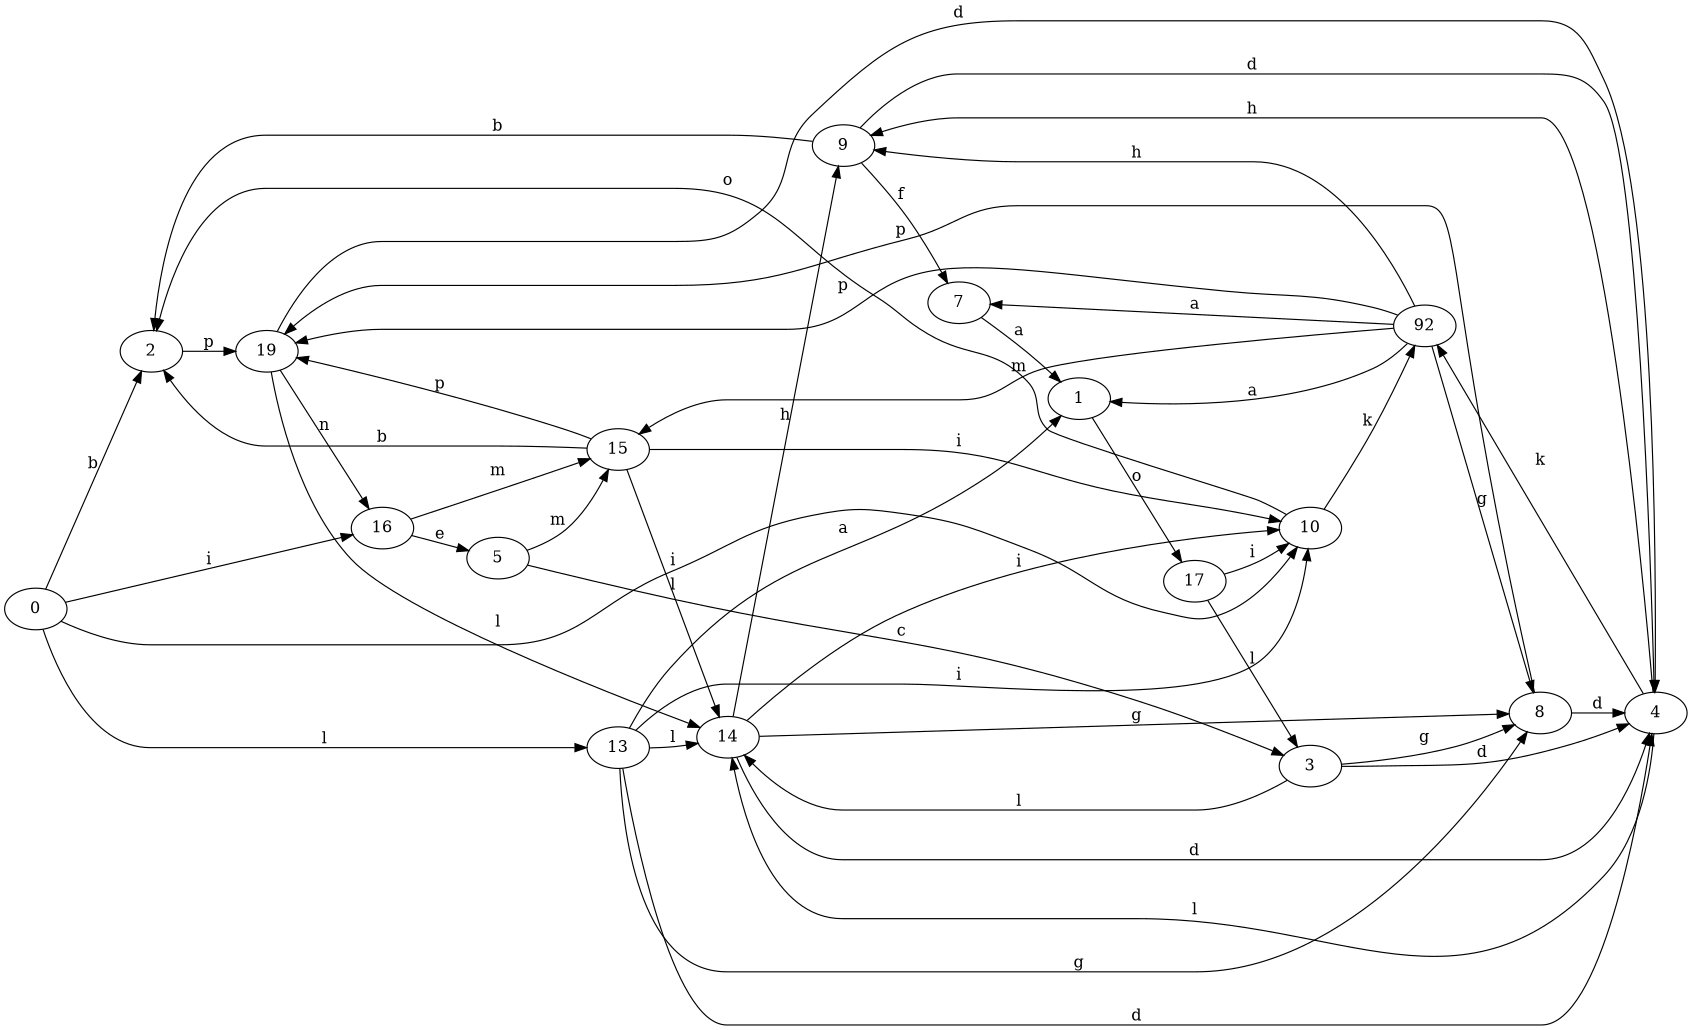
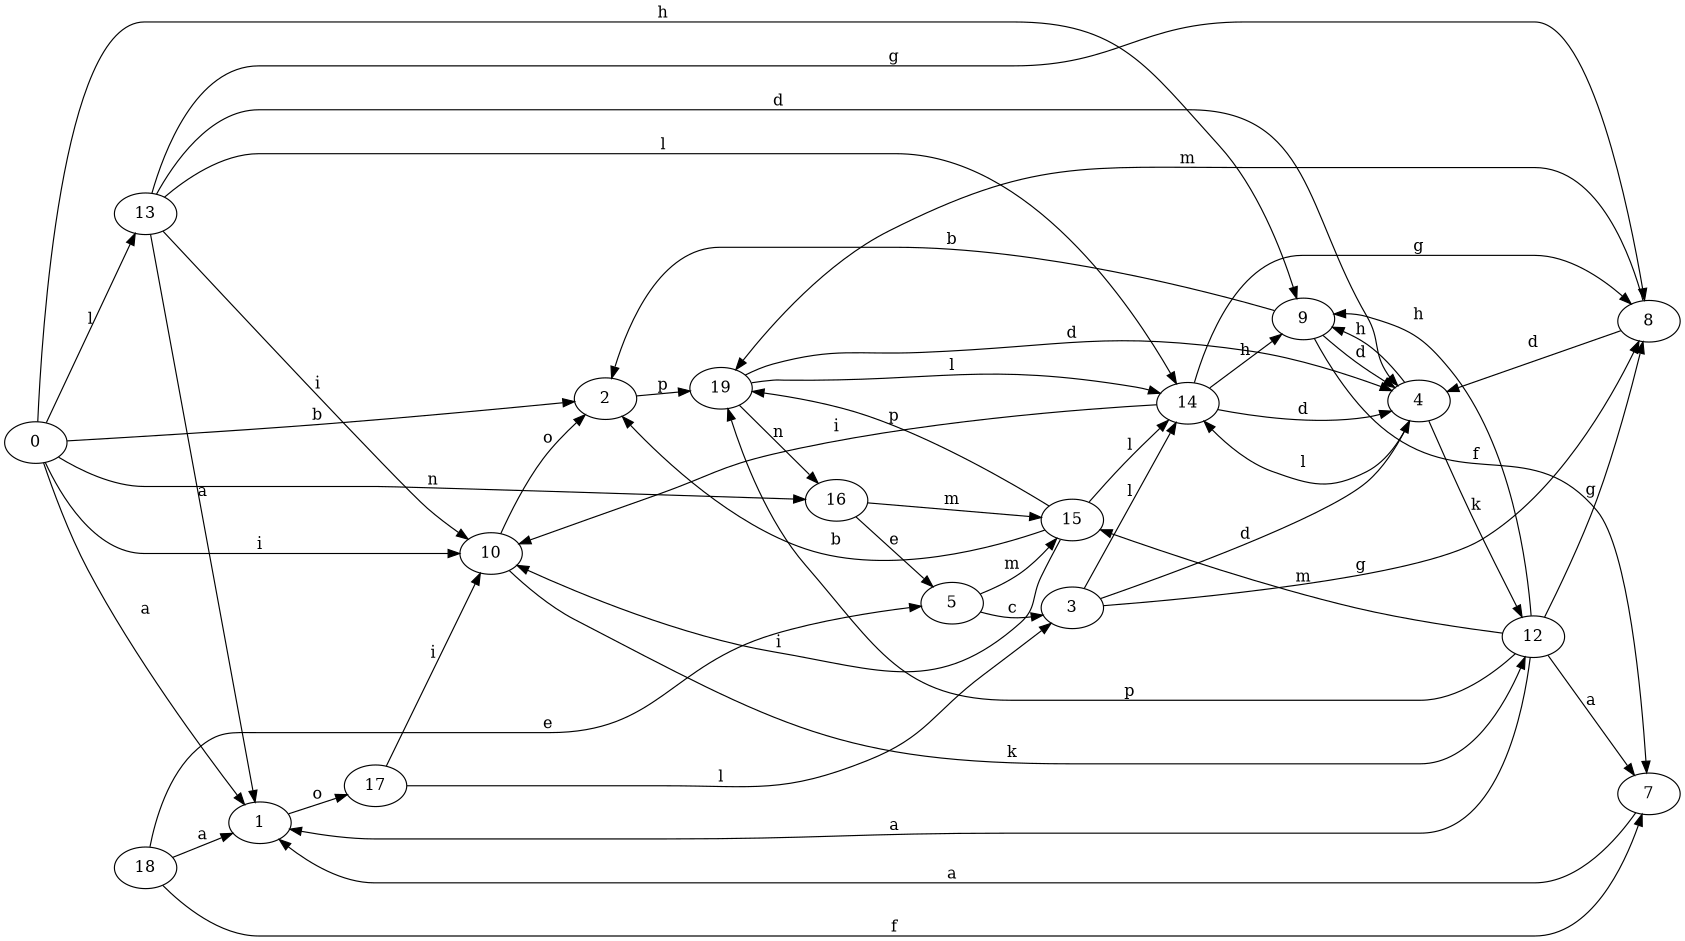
none -> (570, 22)
(901, 231) -> (1188, 159)
(1425, 326) -> (1533, 637)
(209, 560) -> (433, 480)
none -> (127, 637)
none -> (146, 868)
